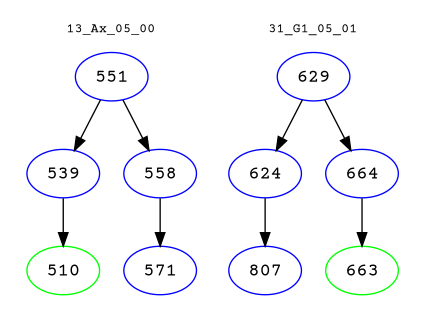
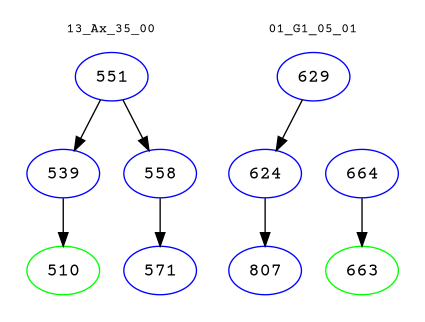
(112, 29) -> (112, 29)
(314, 29) -> (314, 29)
(335, 119) -> none
